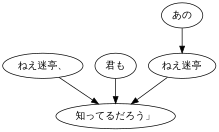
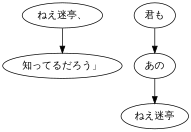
(116, 88) -> (155, 37)
(152, 88) -> none
